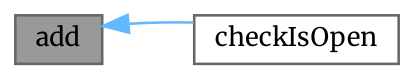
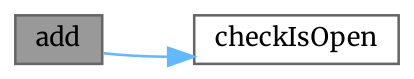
(161, 23) -> (135, 56)
